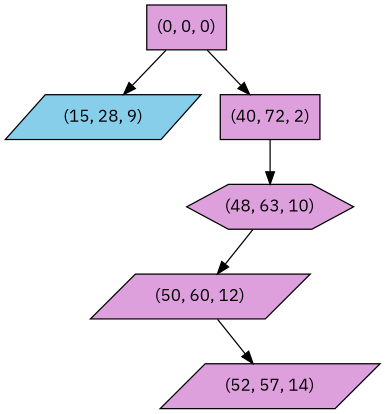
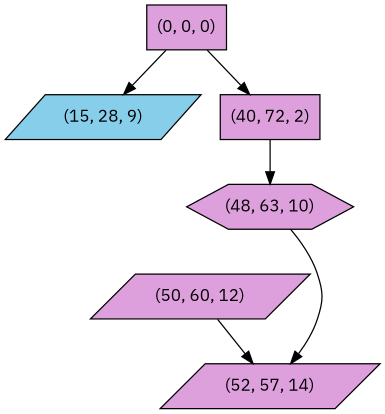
(239, 247) -> (321, 290)
